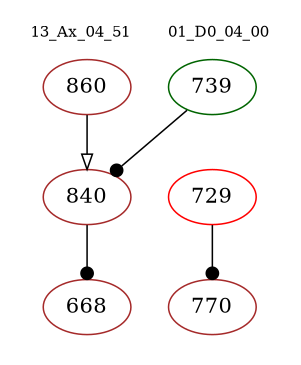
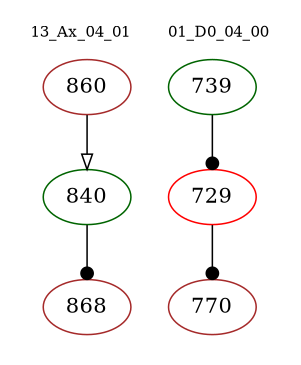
(81, 33) -> (81, 33)
(166, 128) -> (212, 136)
(87, 197) -> (87, 197)
(87, 307) -> (87, 307)
